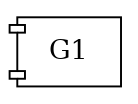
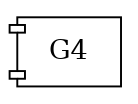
(69, 52) -> (69, 52)
